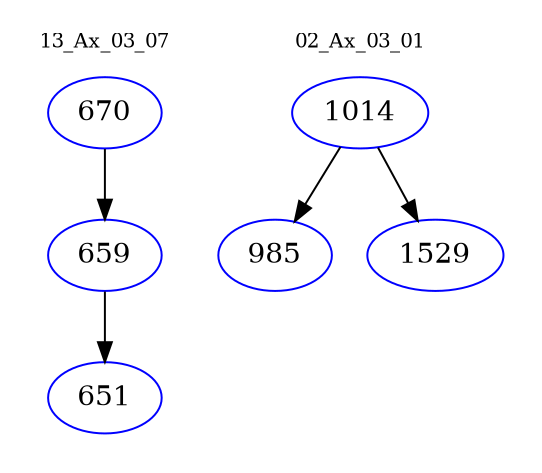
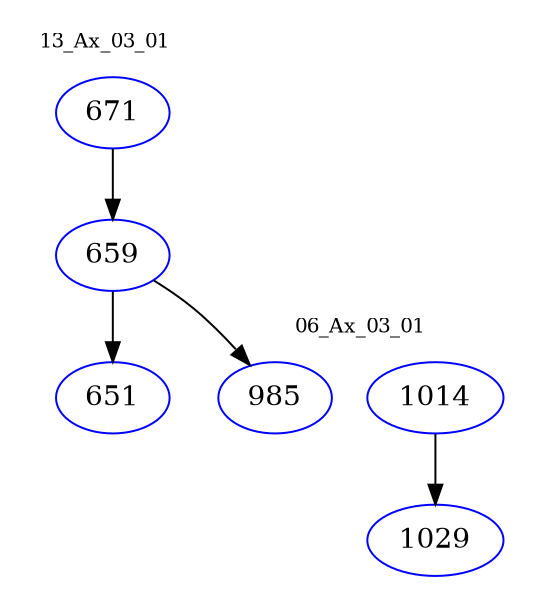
(105, 43) -> (105, 43)
(360, 43) -> (360, 328)
(105, 113) -> (113, 113)
(323, 175) -> (215, 328)
(435, 255) -> (435, 540)
